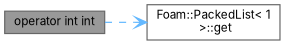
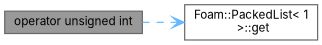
(55, 22) -> (74, 22)
